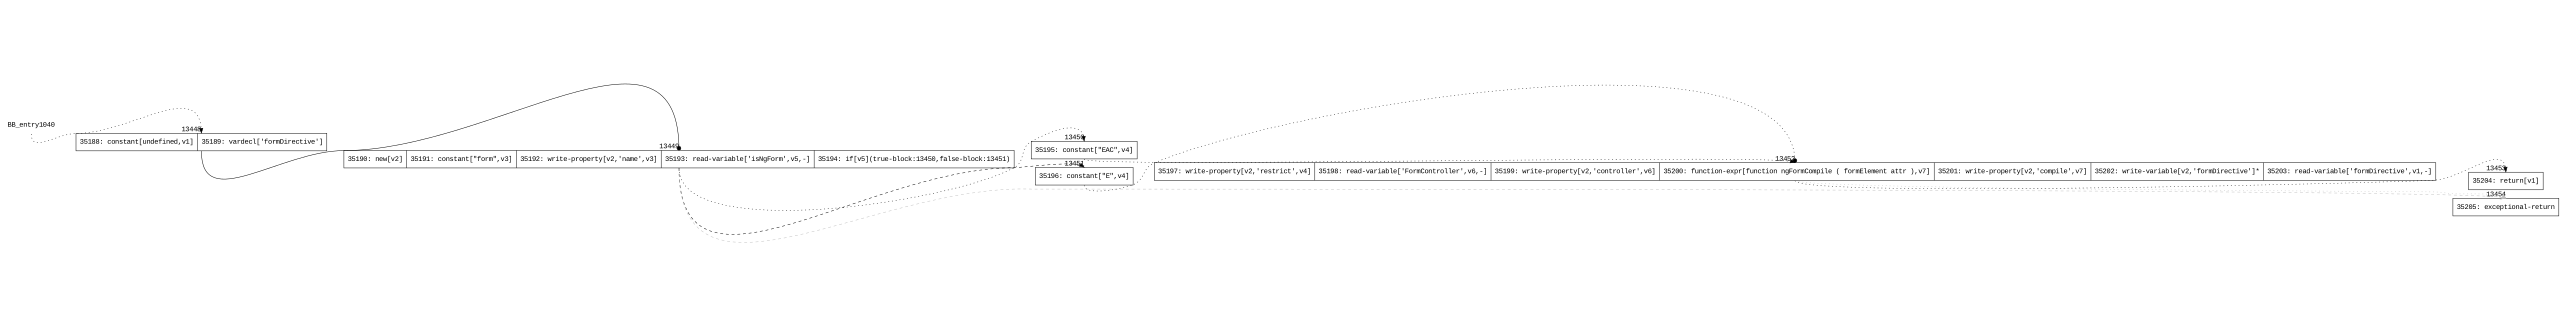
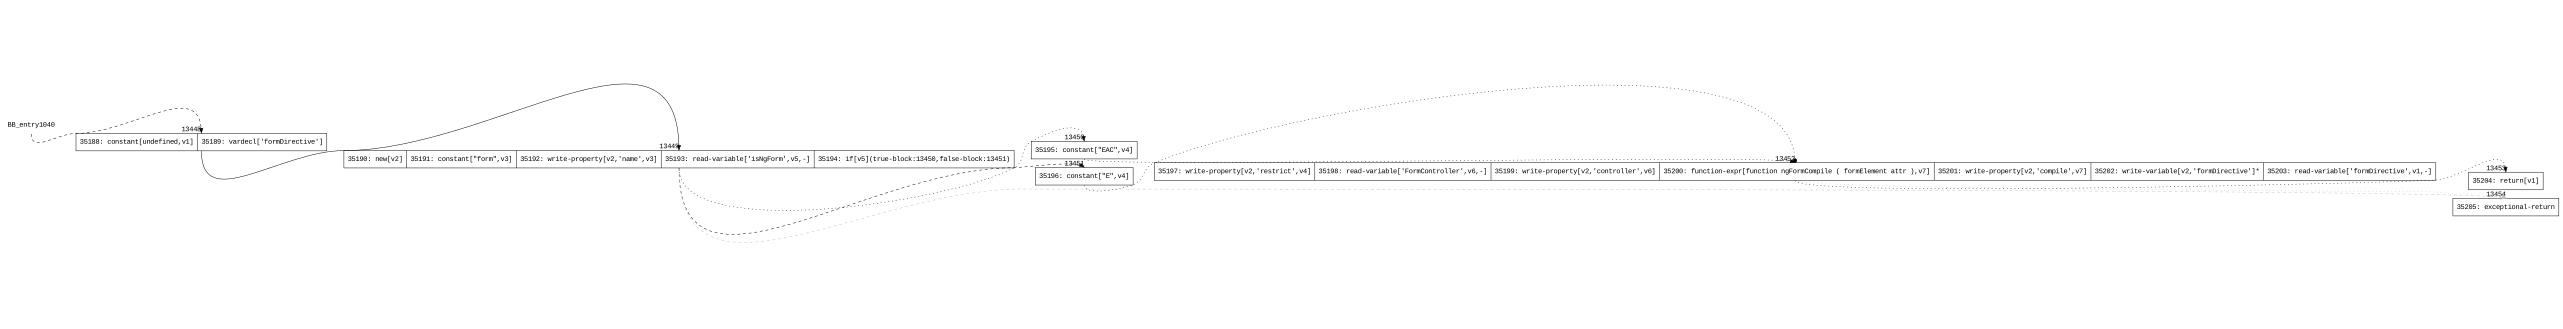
(119, 125) -> (119, 125)
(451, 132) -> (451, 132)
